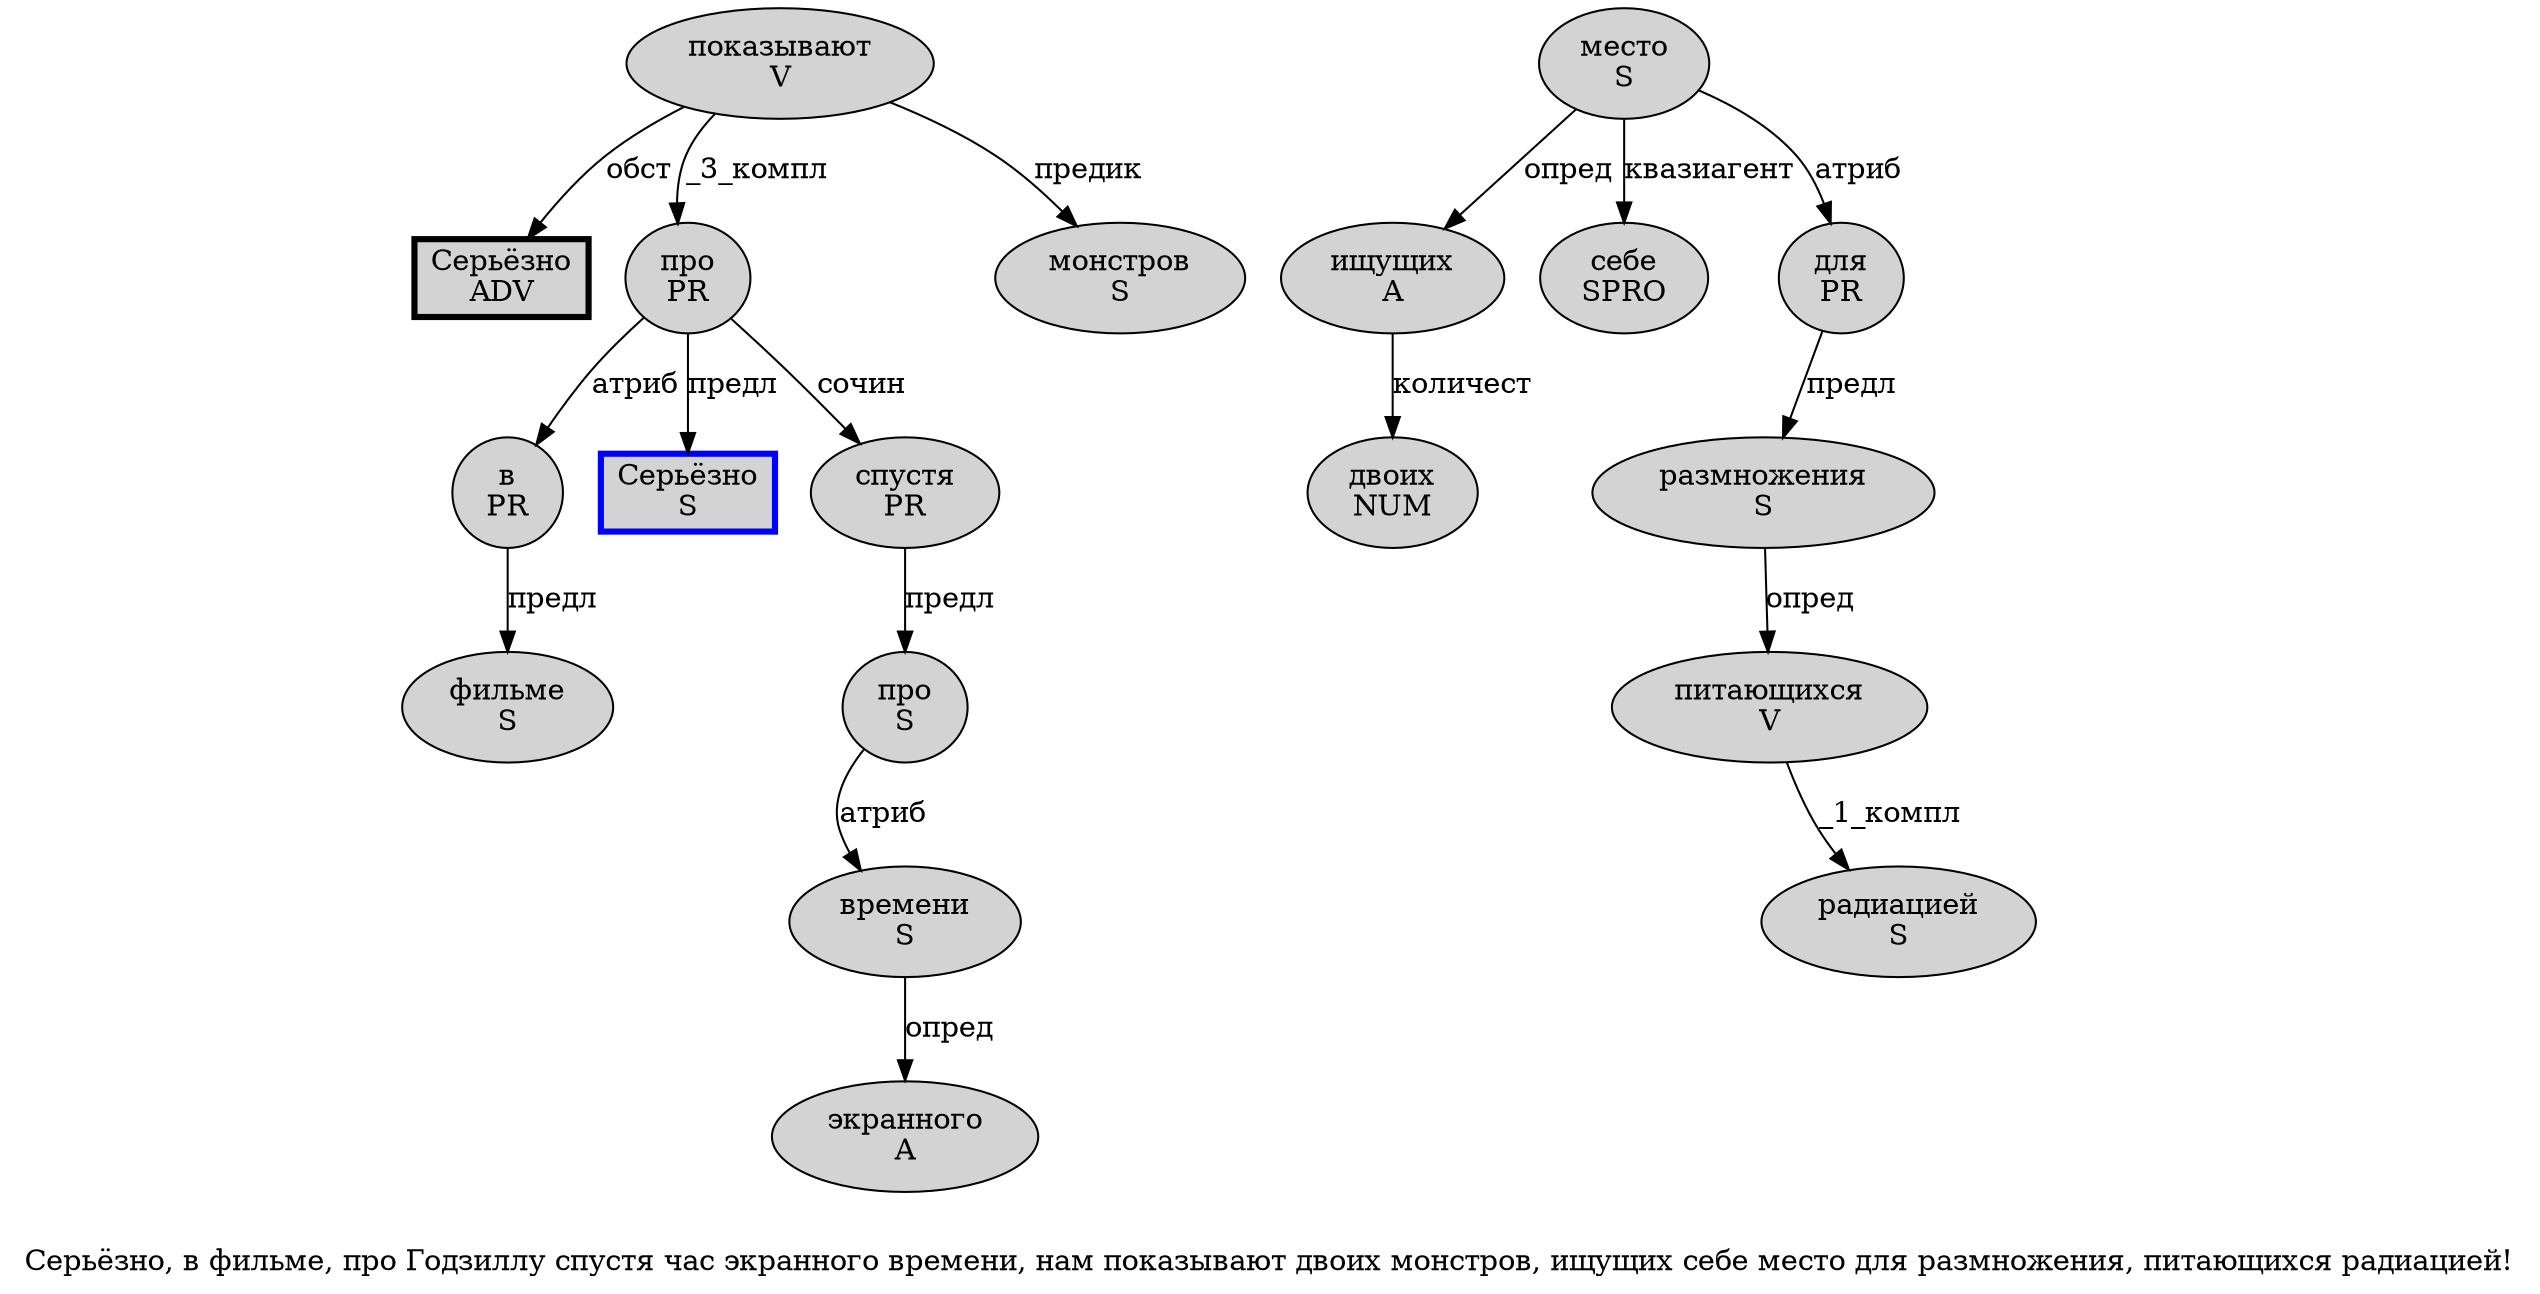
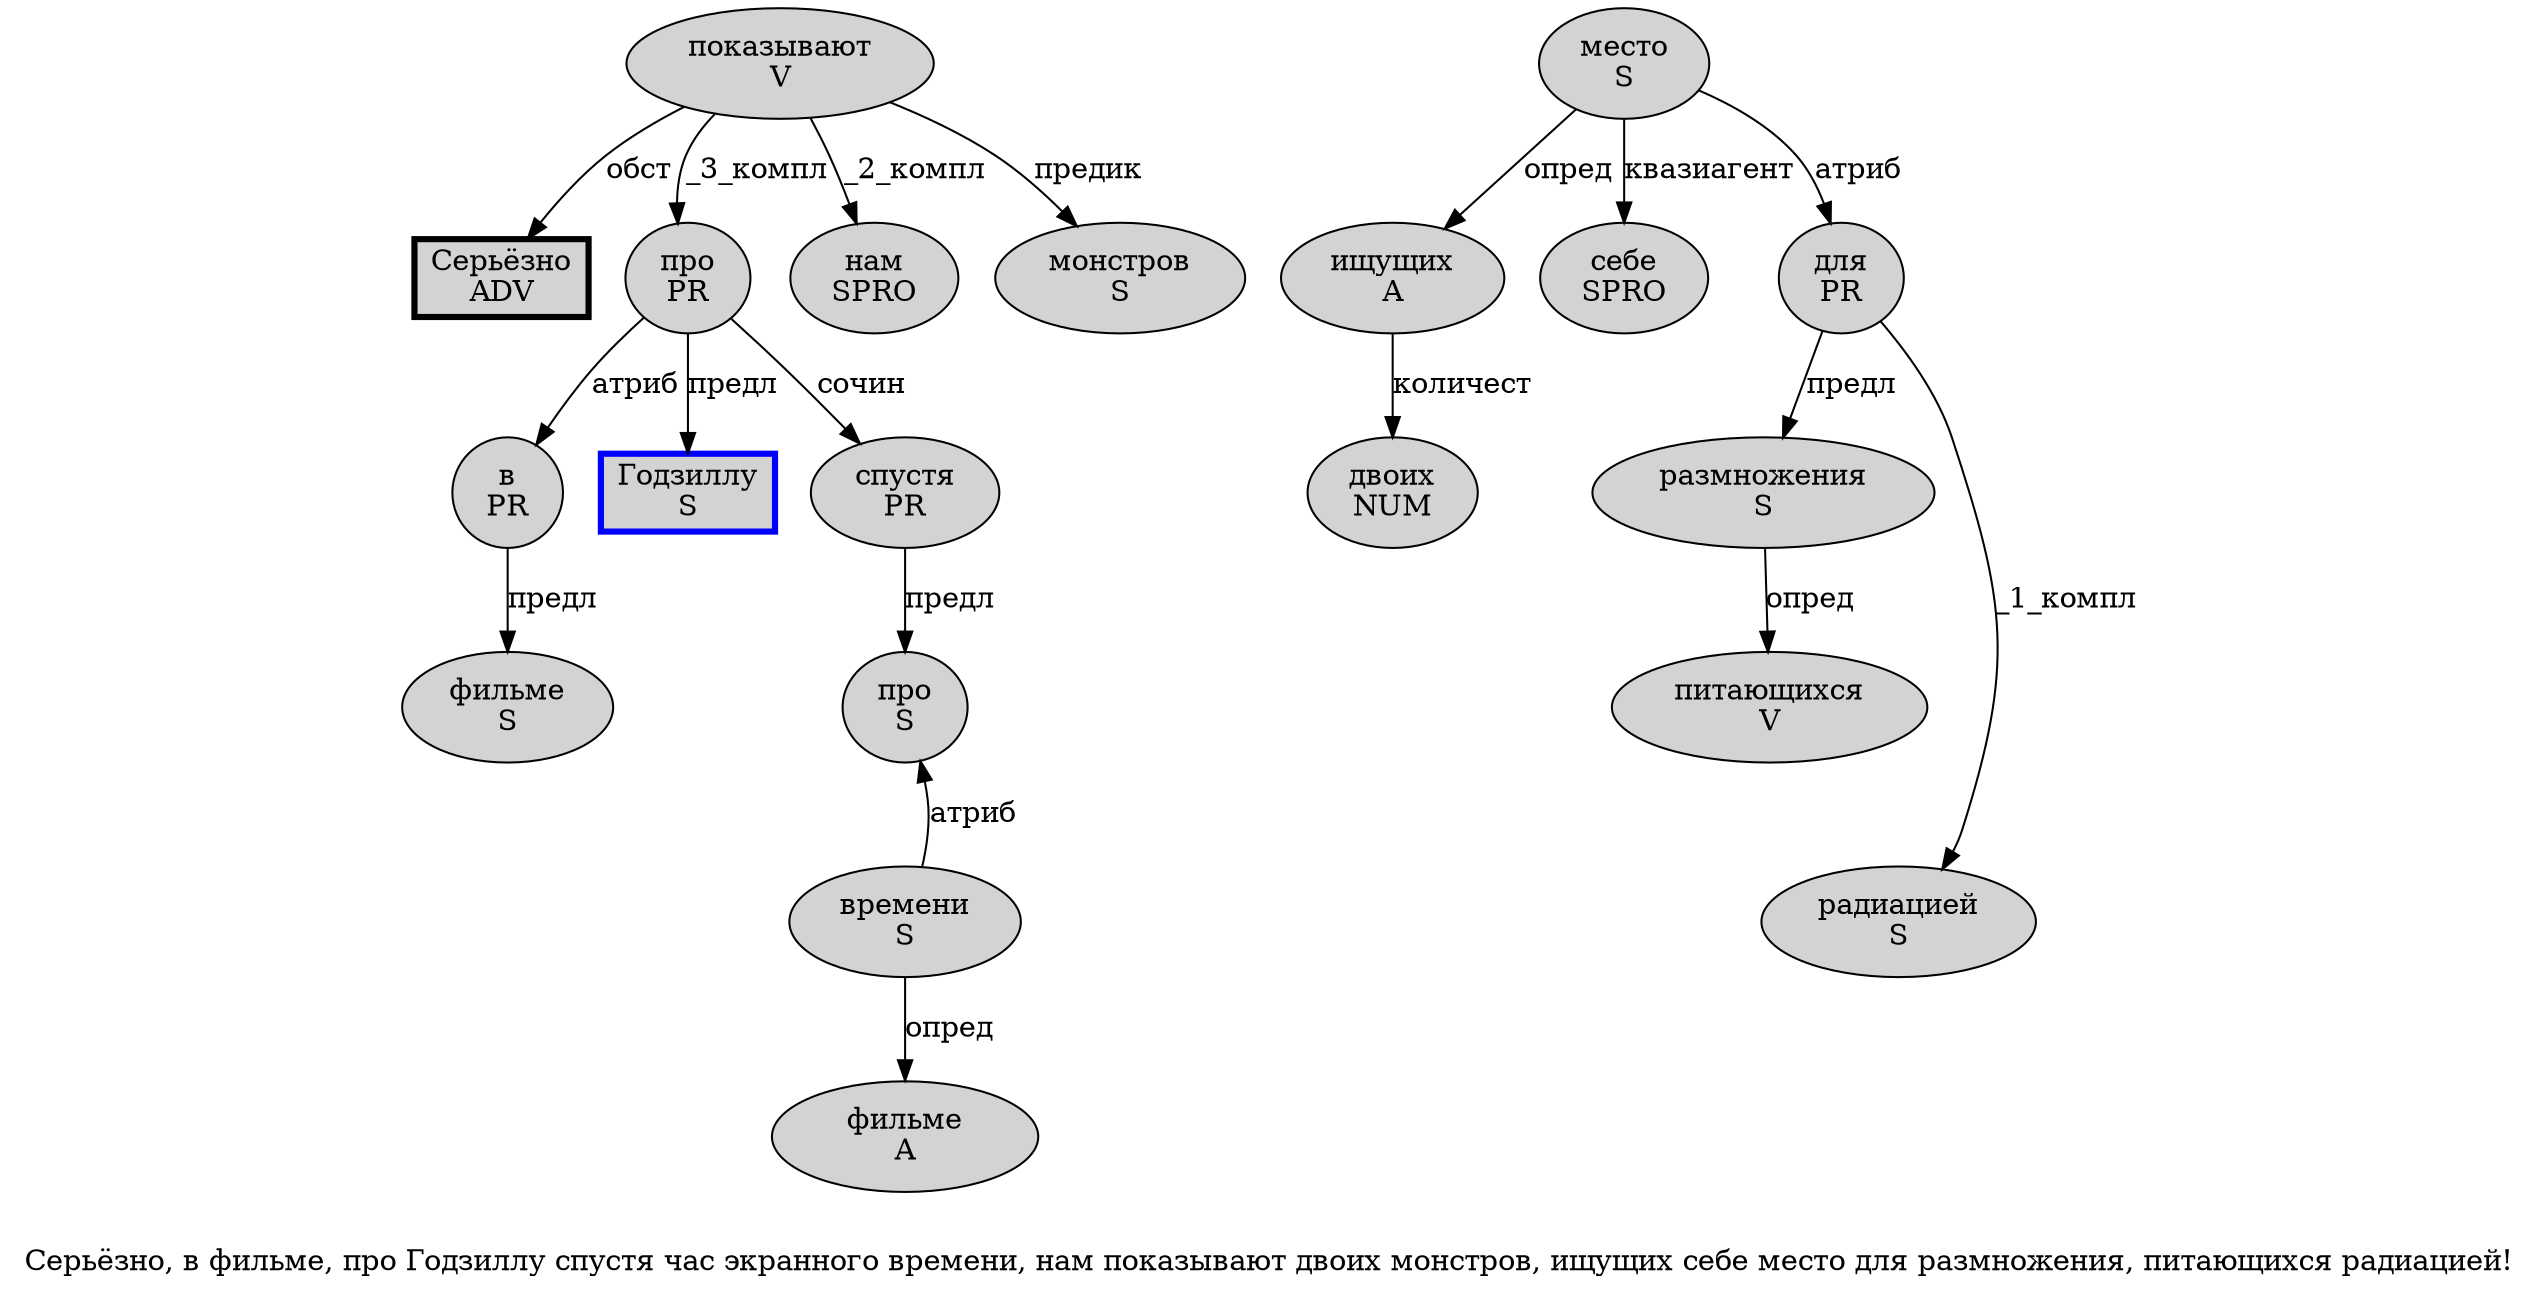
none -> (874, 278)
(688, 493) -> (688, 493)
(838, 799) -> (928, 824)
(1808, 810) -> (1990, 576)
(905, 1137) -> (905, 1137)
